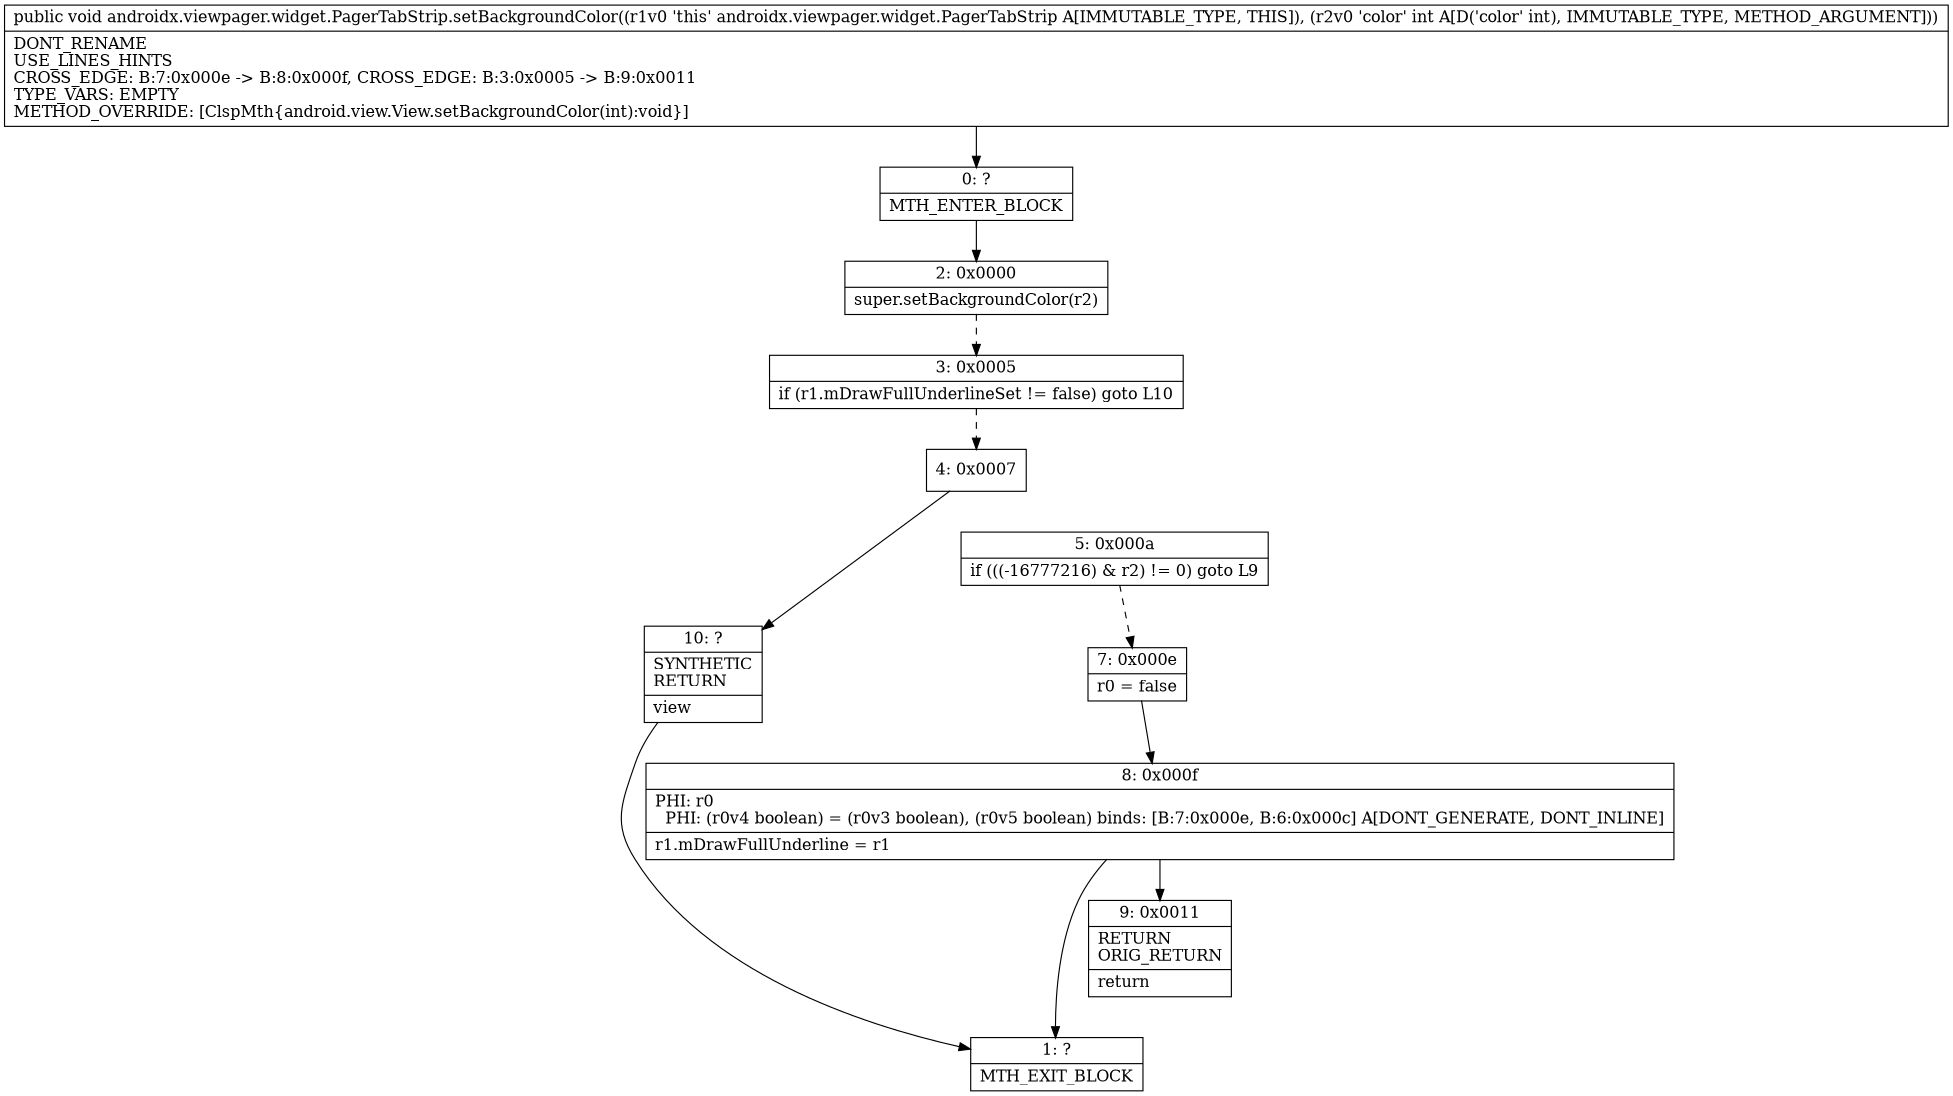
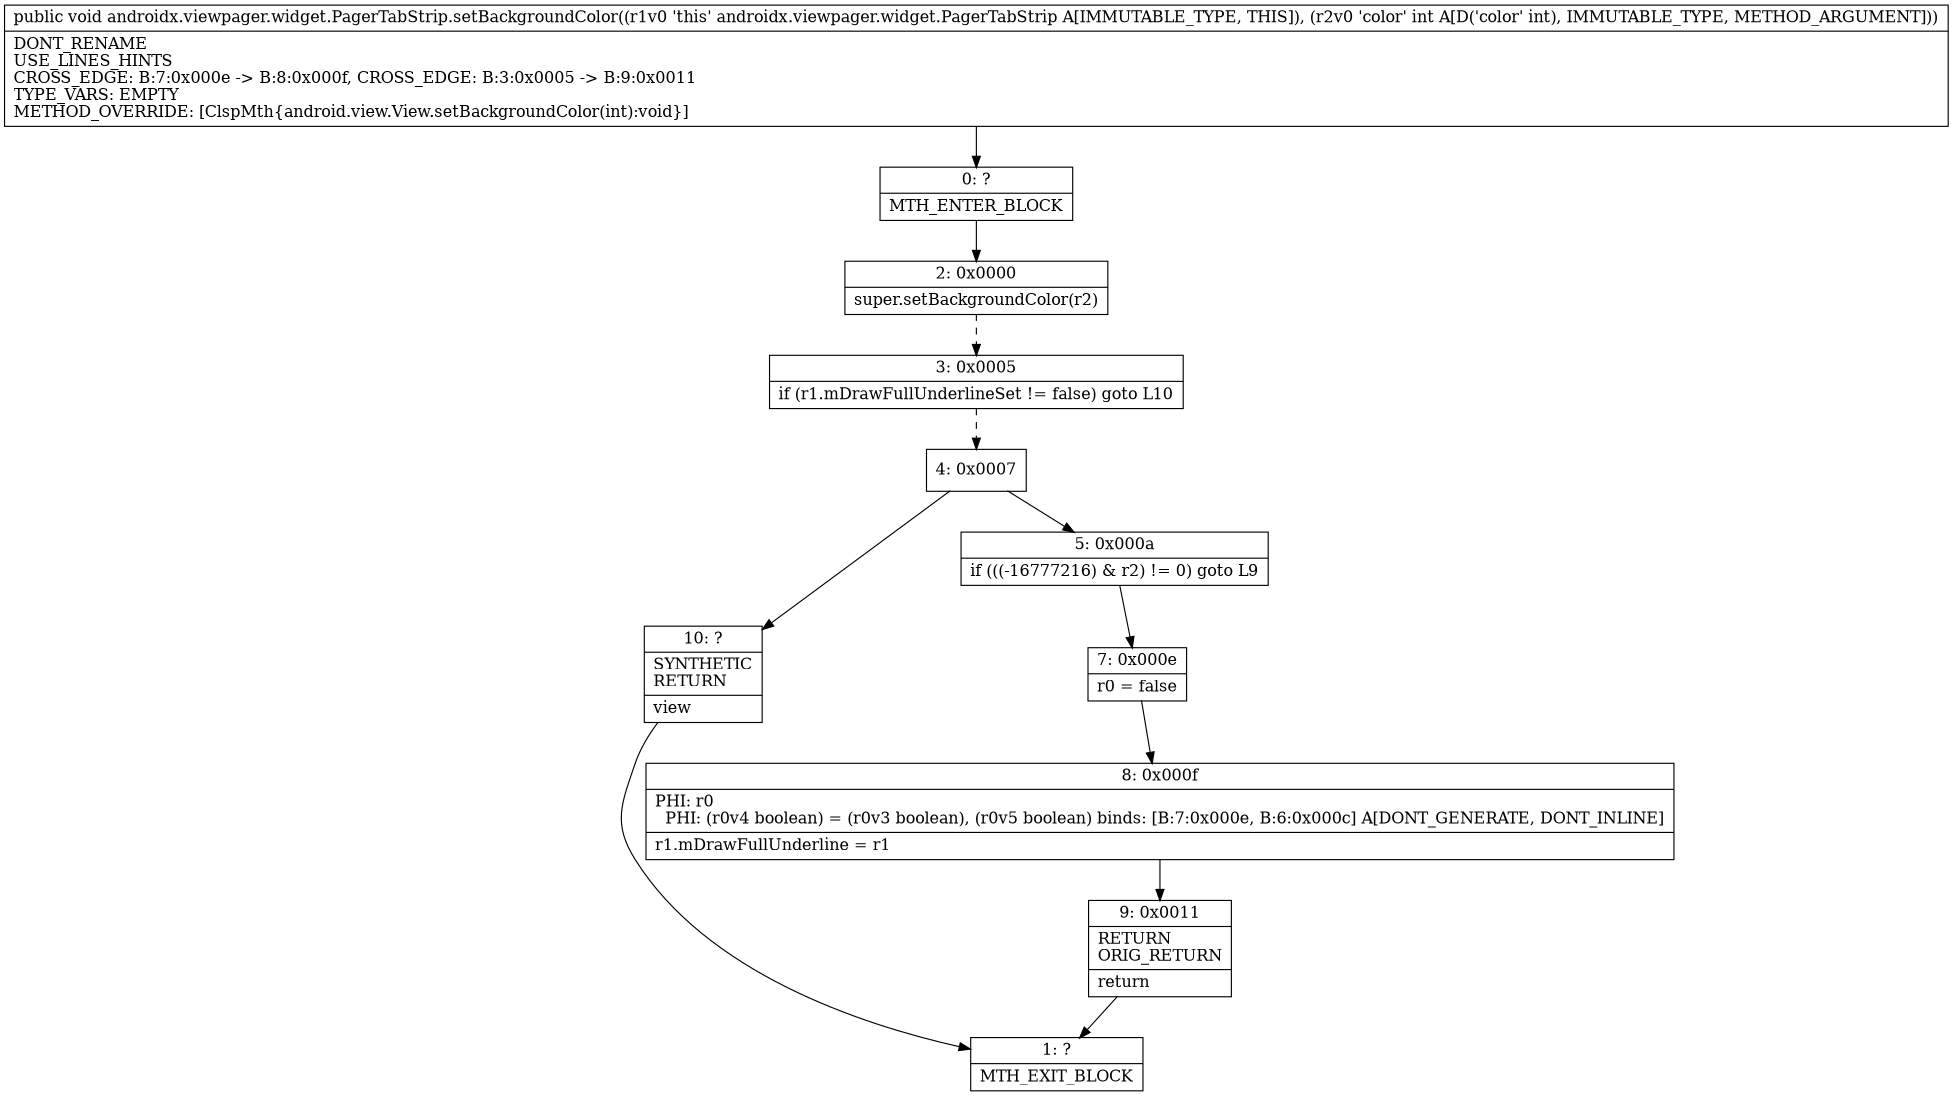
none -> (1036, 509)
(1125, 611) -> (1125, 611)
(1066, 937) -> (1102, 1013)
